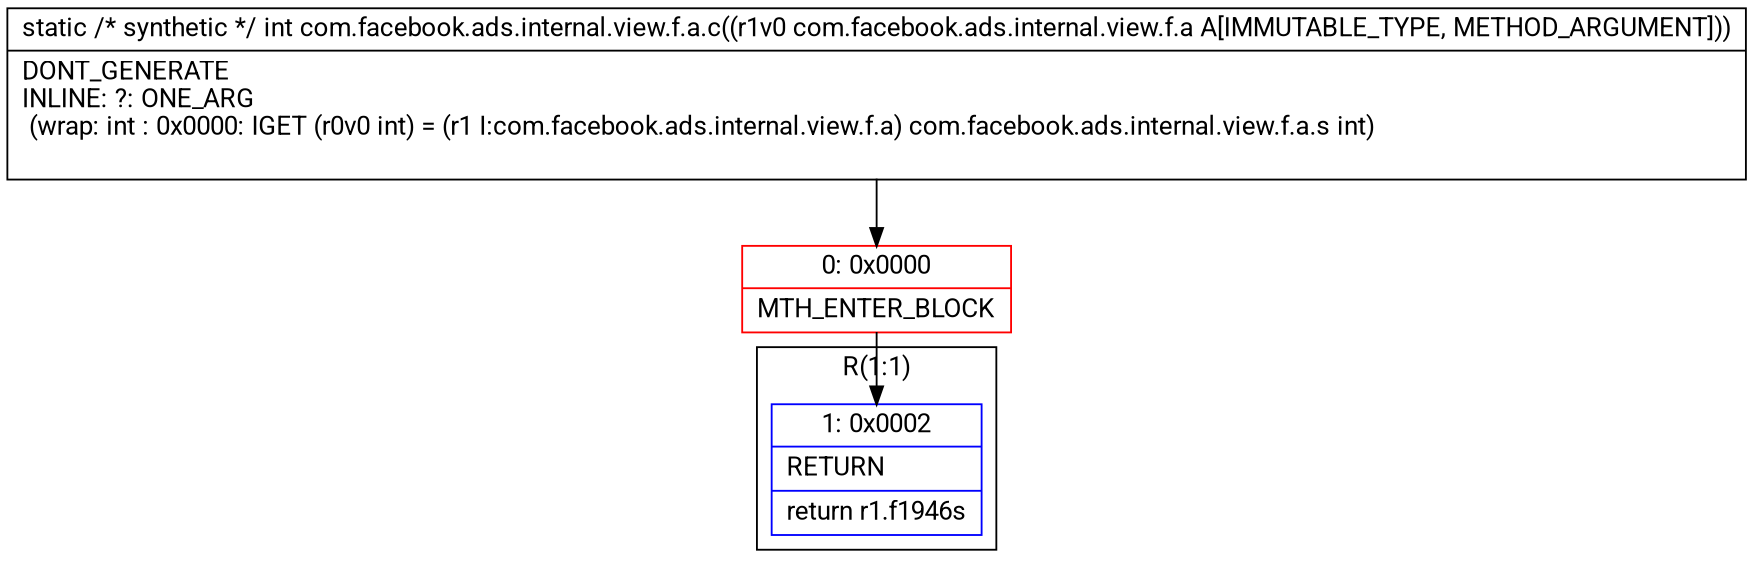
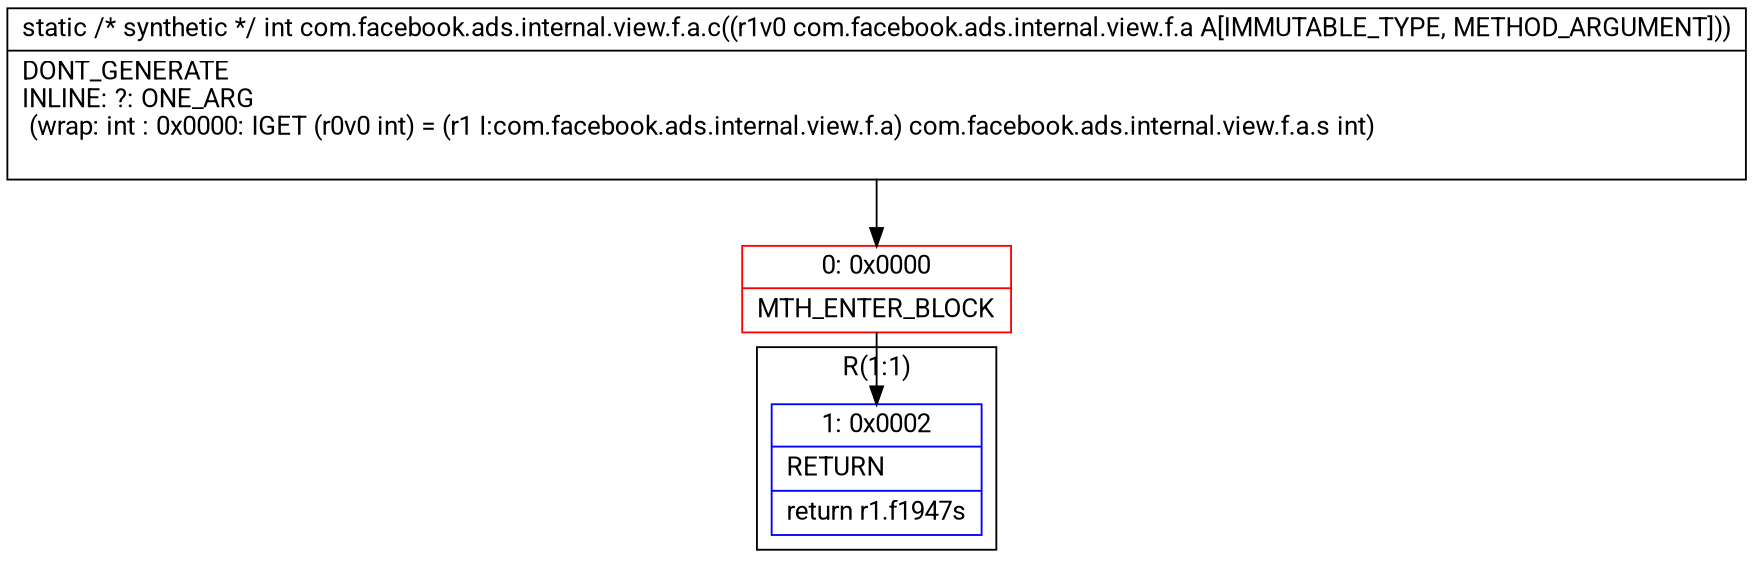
(877, 512) -> (877, 512)
